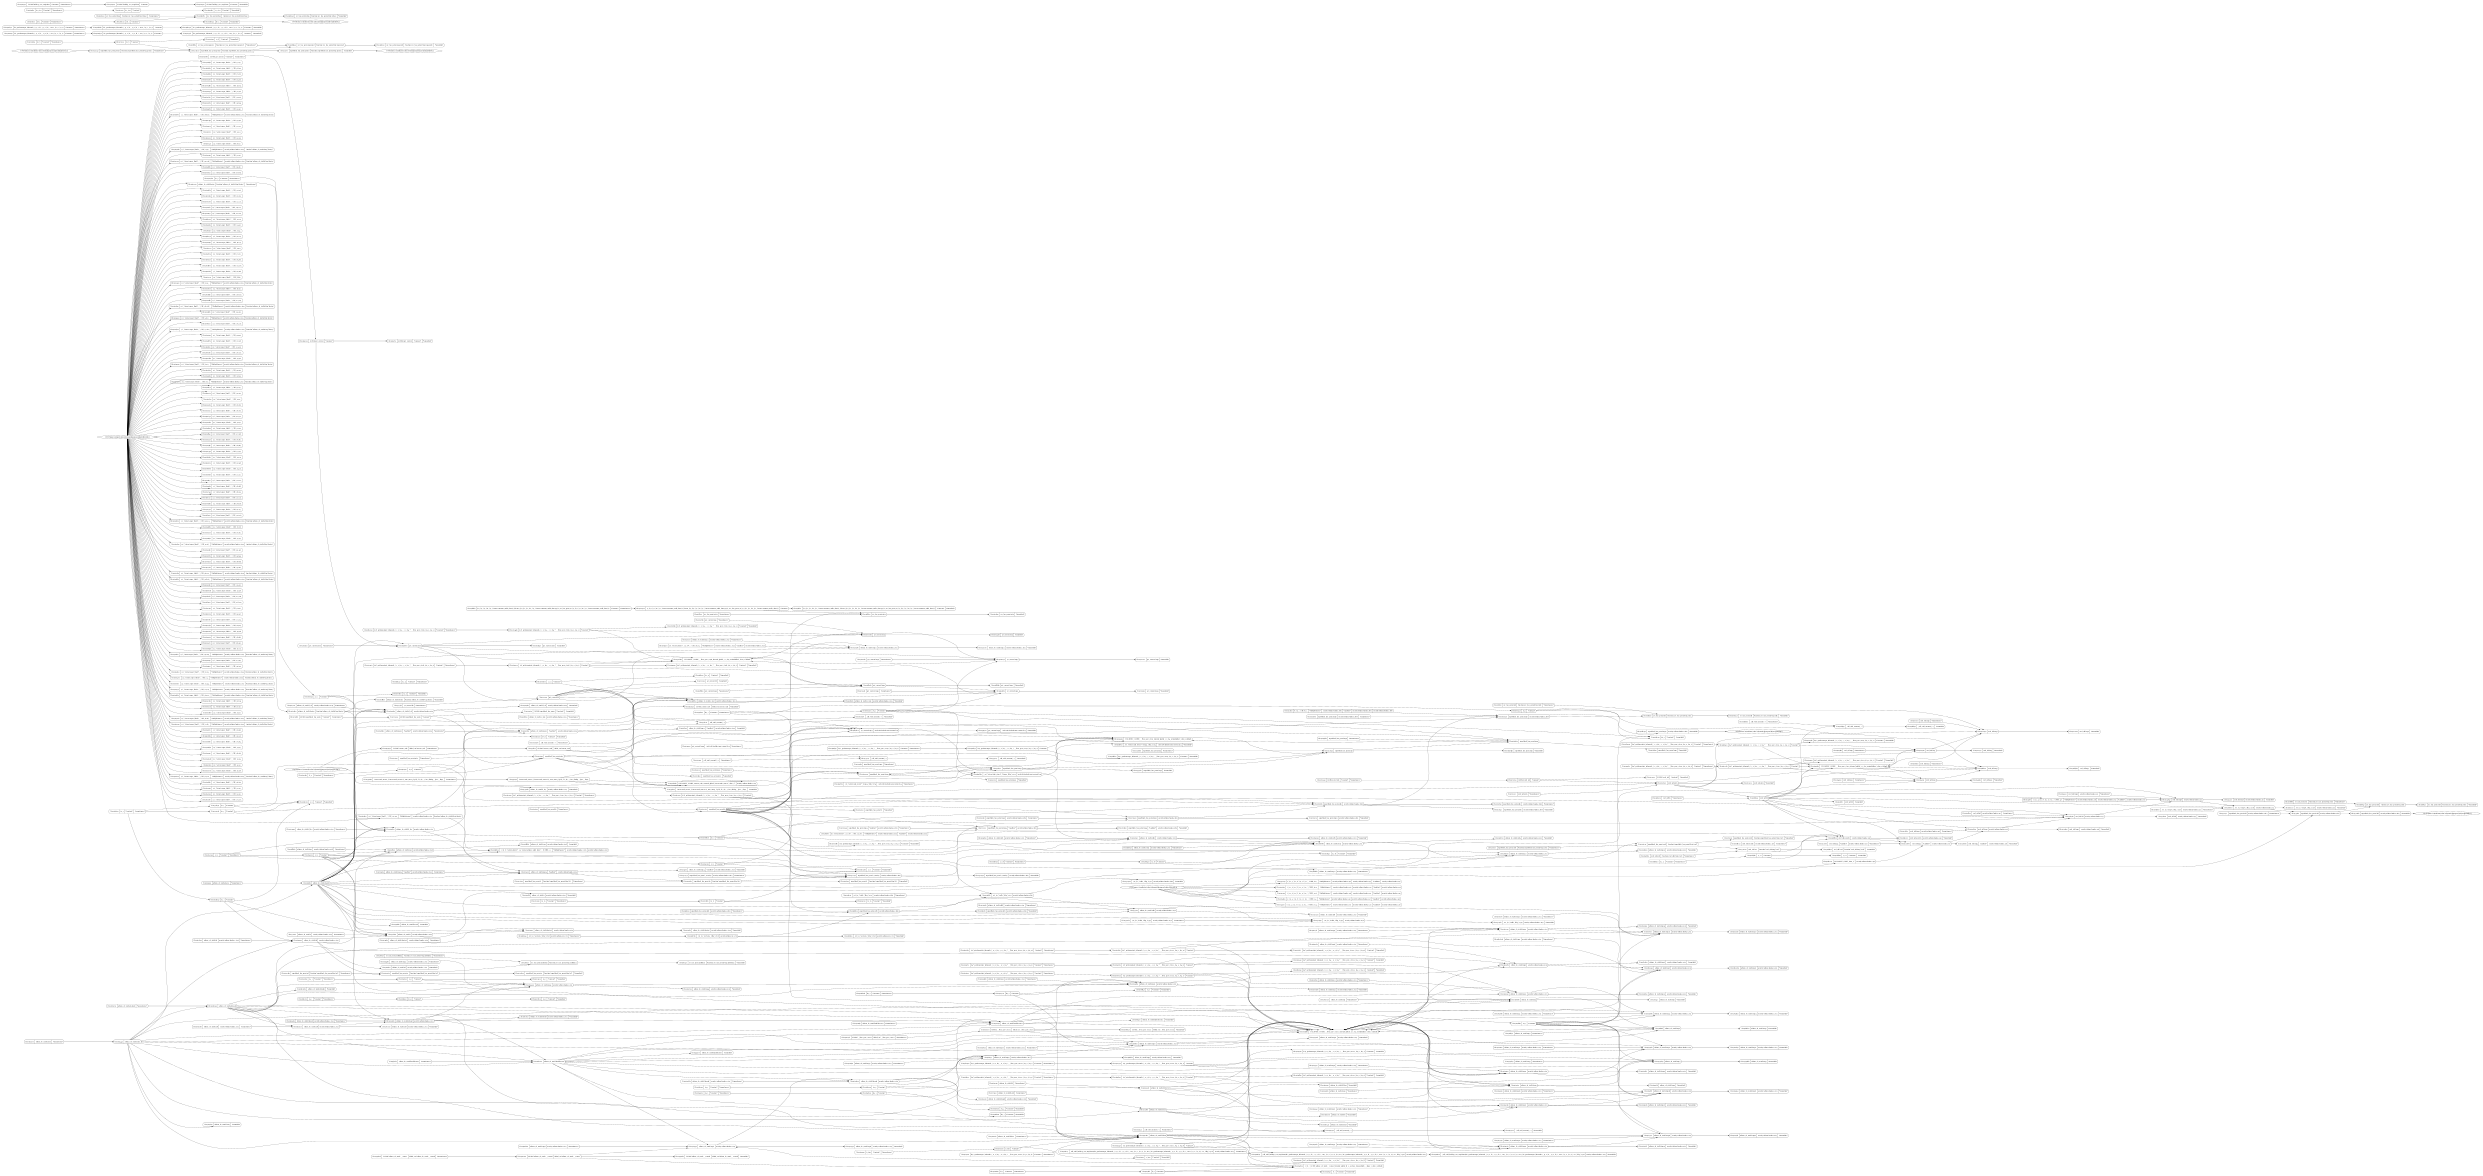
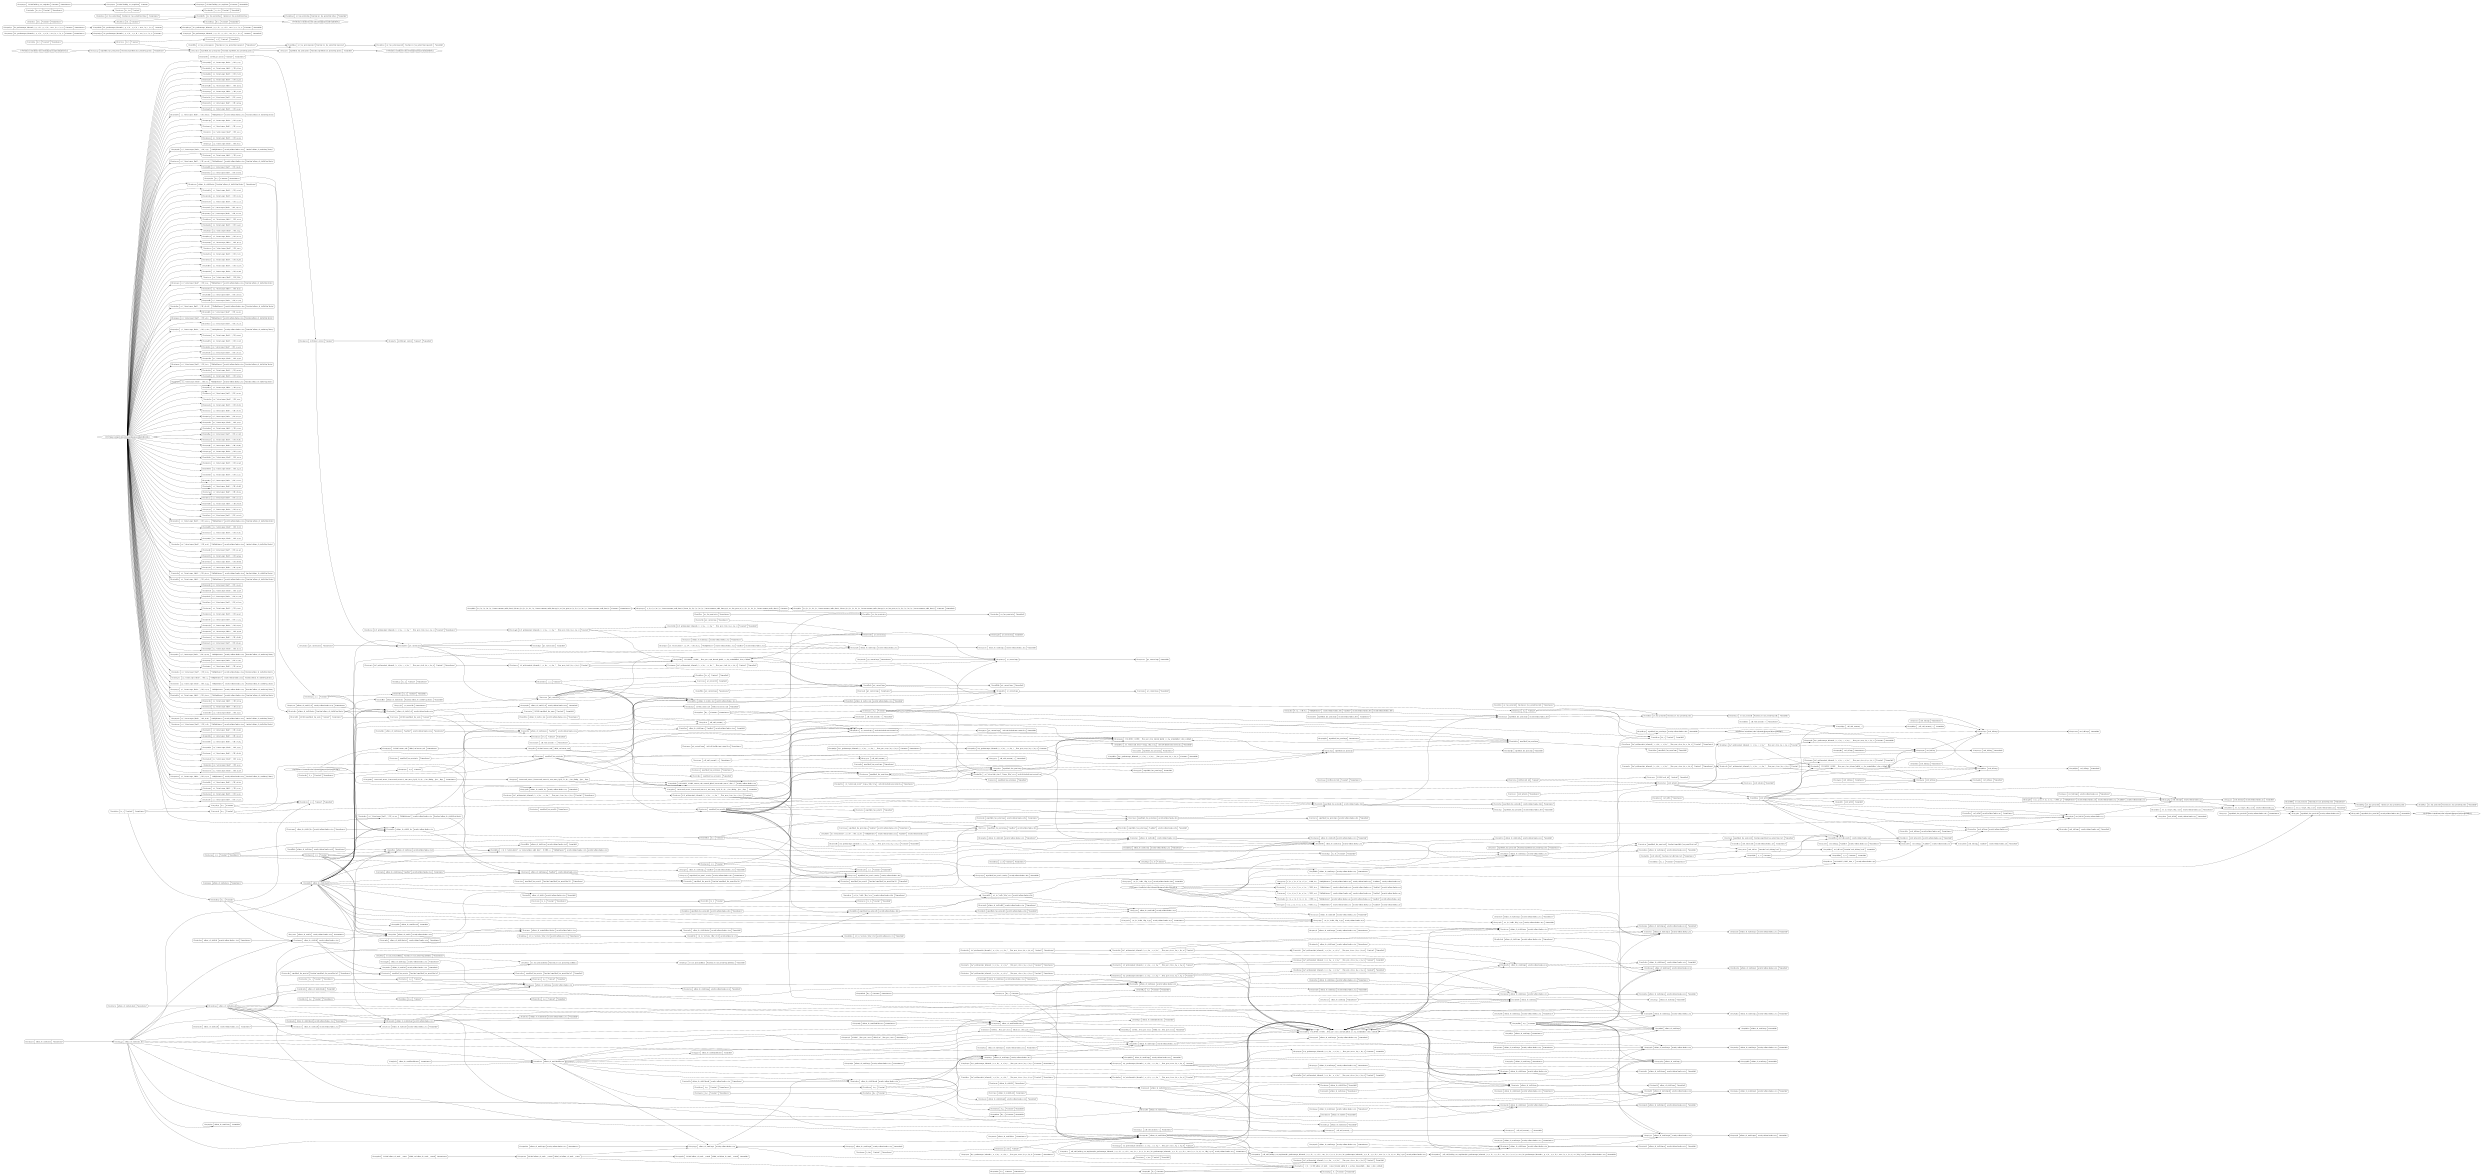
(543, 930) -> (543, 930)
